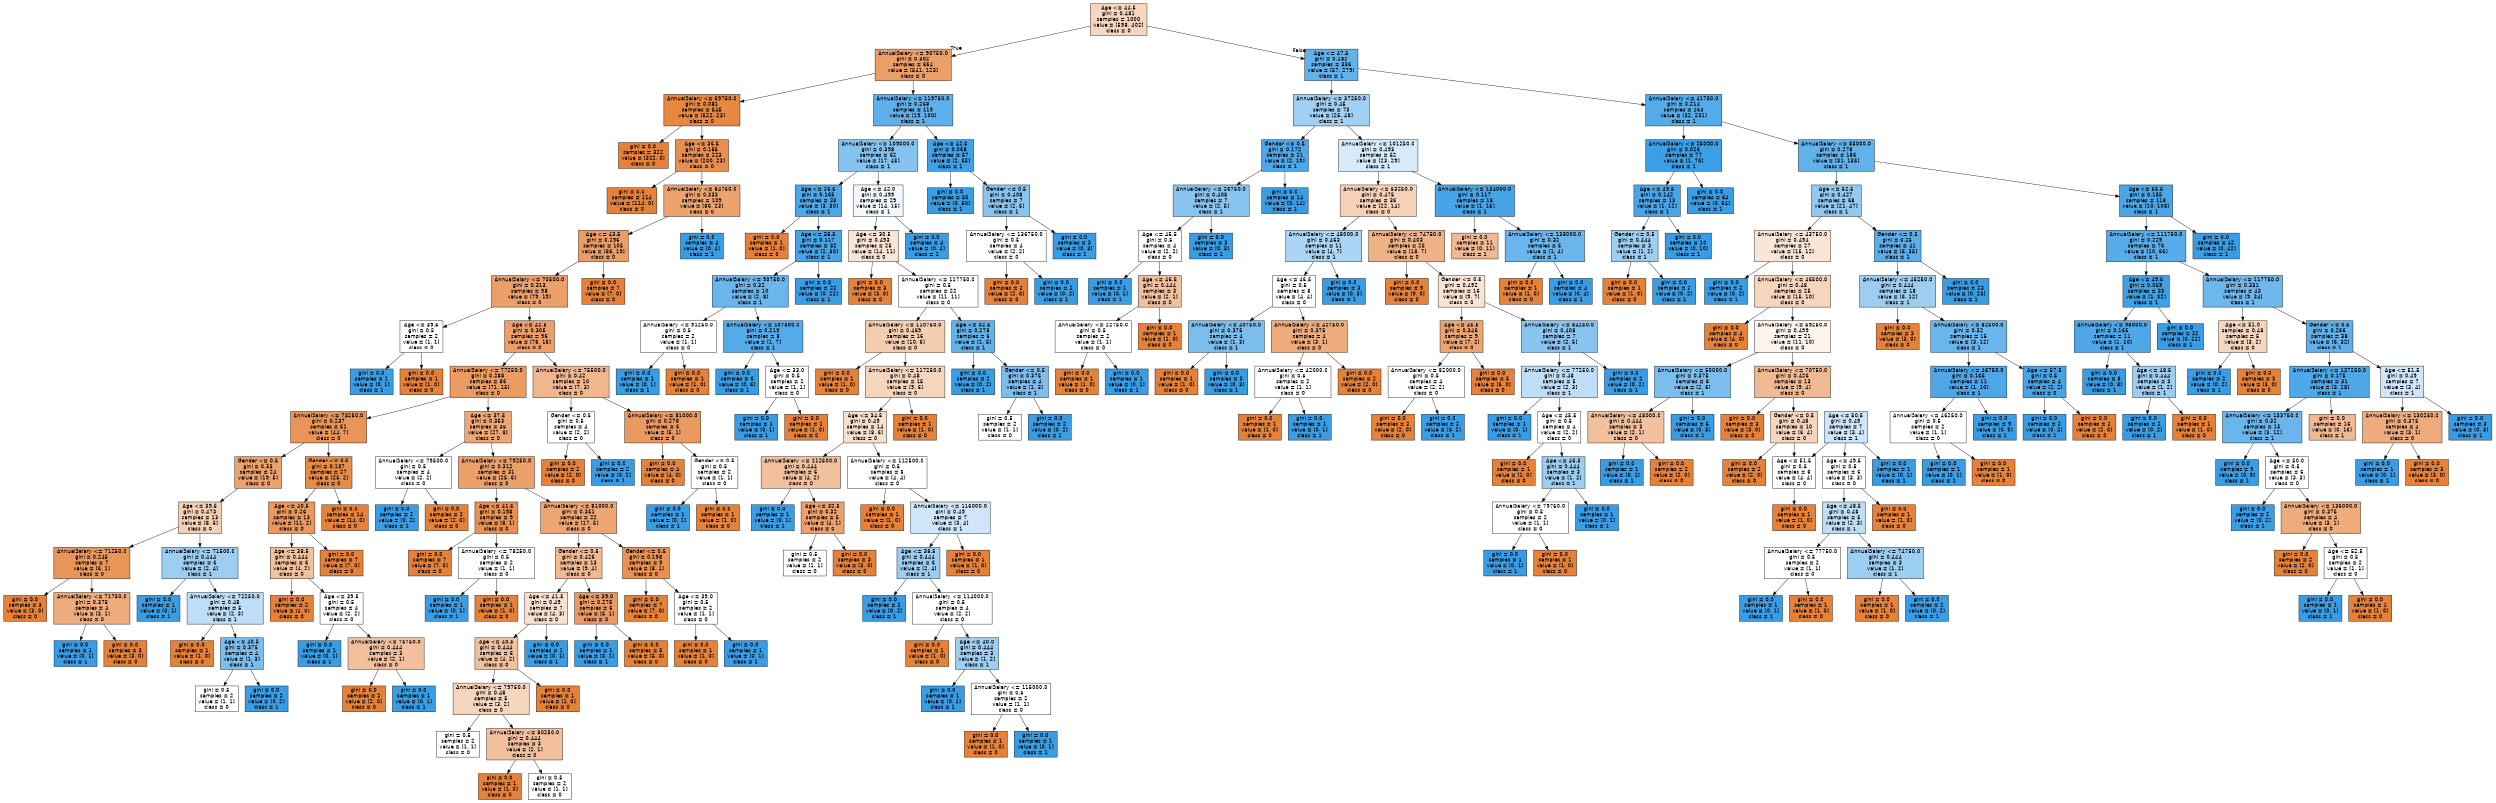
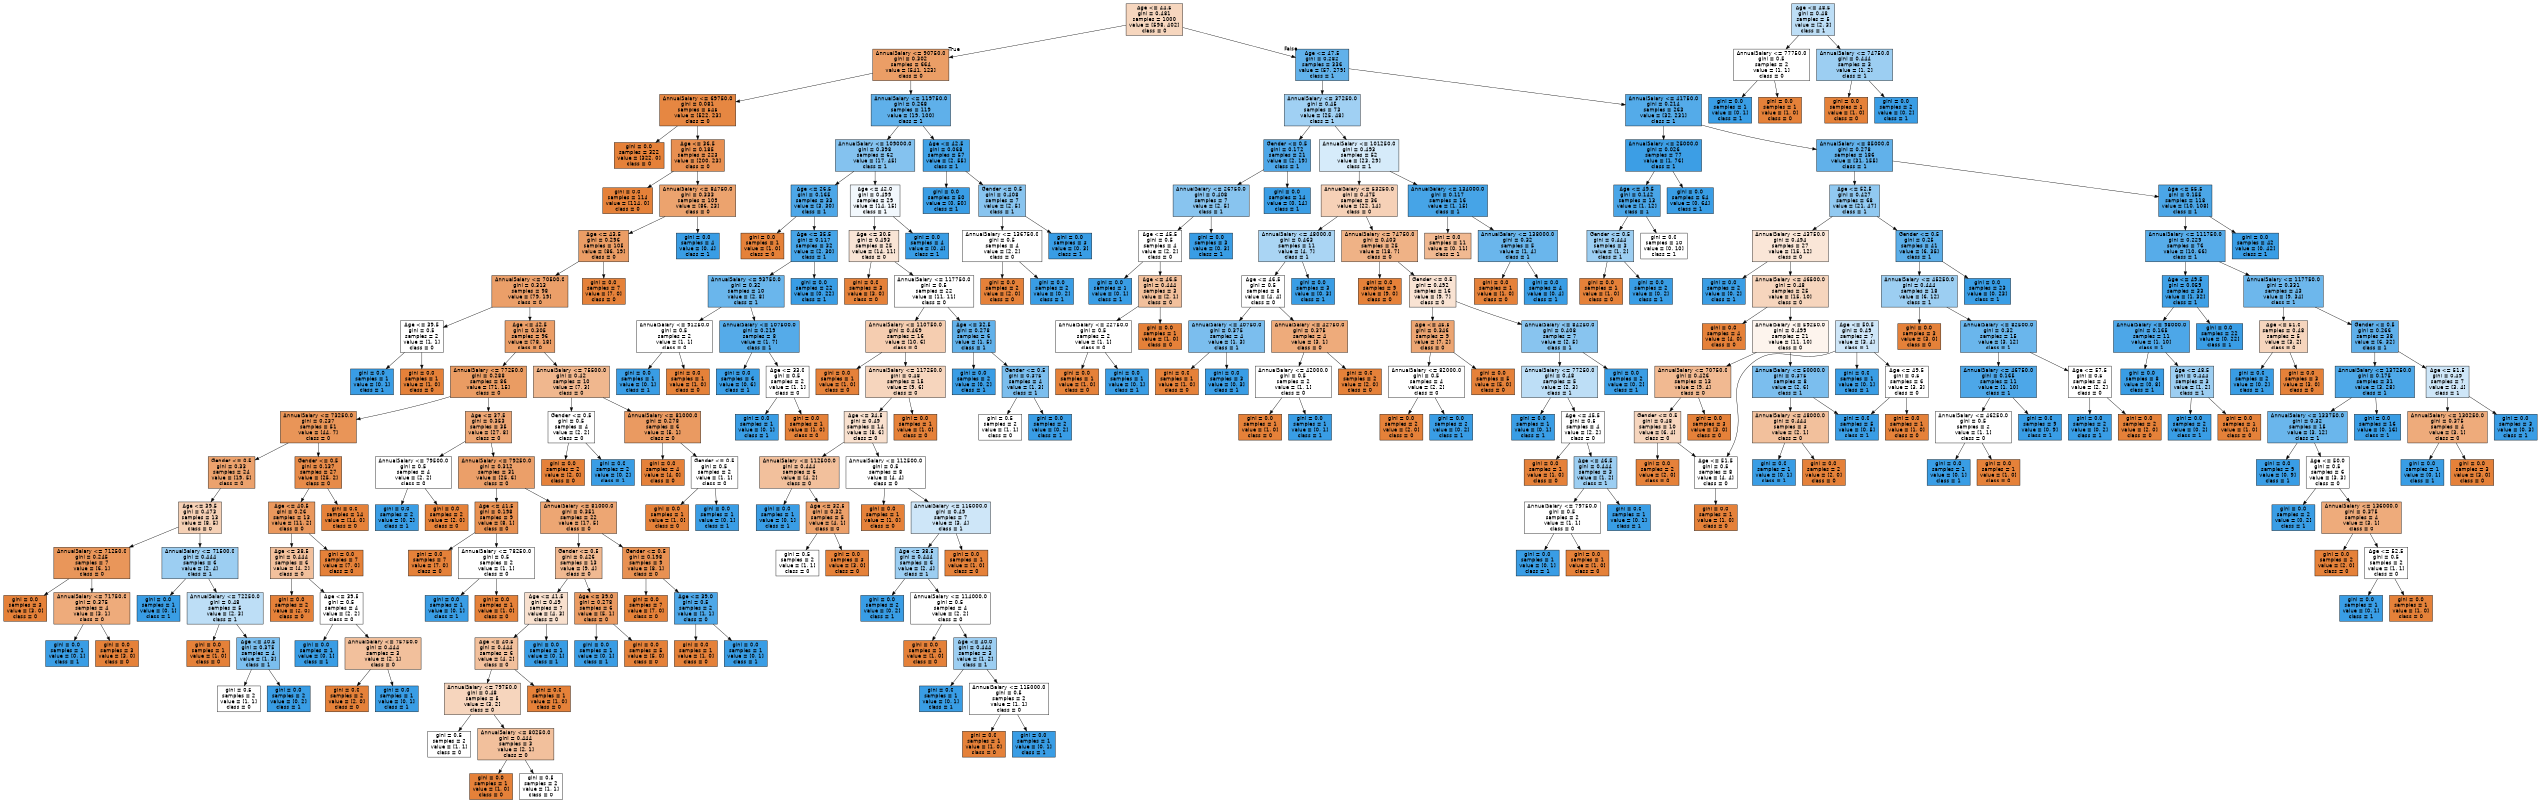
(1688, 246) -> (1664, 246)
(2045, 382) -> (2090, 382)
(2332, 427) -> (2378, 427)
(1844, 493) -> (1882, 405)
(696, 608) -> (696, 608)
